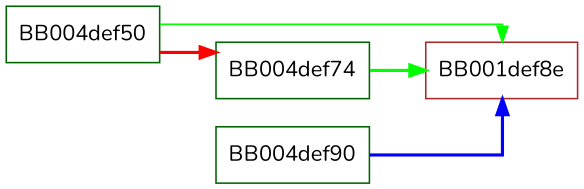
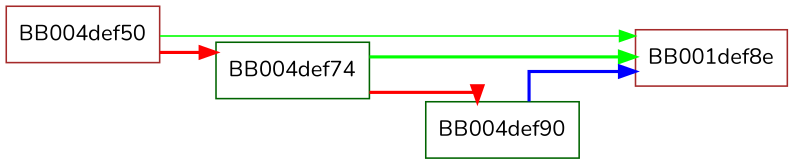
(83, 34) -> (83, 34)
none -> (424, 92)
